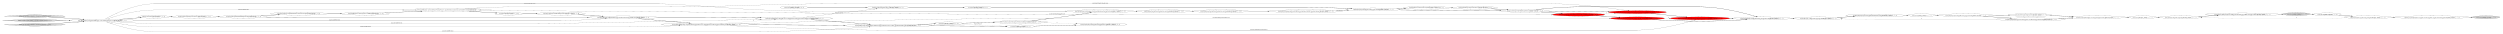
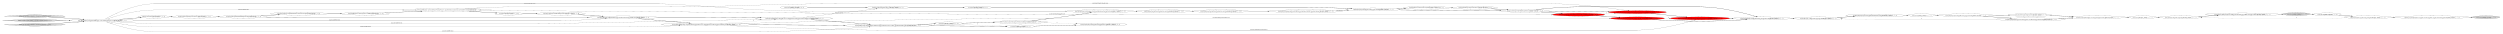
(978, 24) -> (978, 24)
